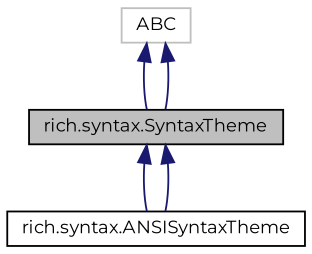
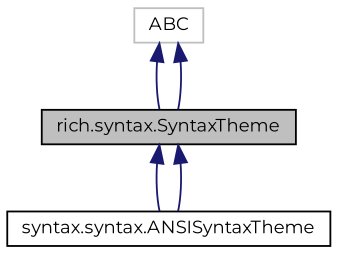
(156, 229) -> (169, 229)
